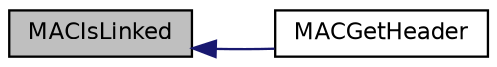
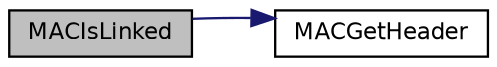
(245, 49) -> (222, 18)
